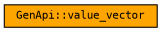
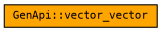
(81, 16) -> (81, 16)
